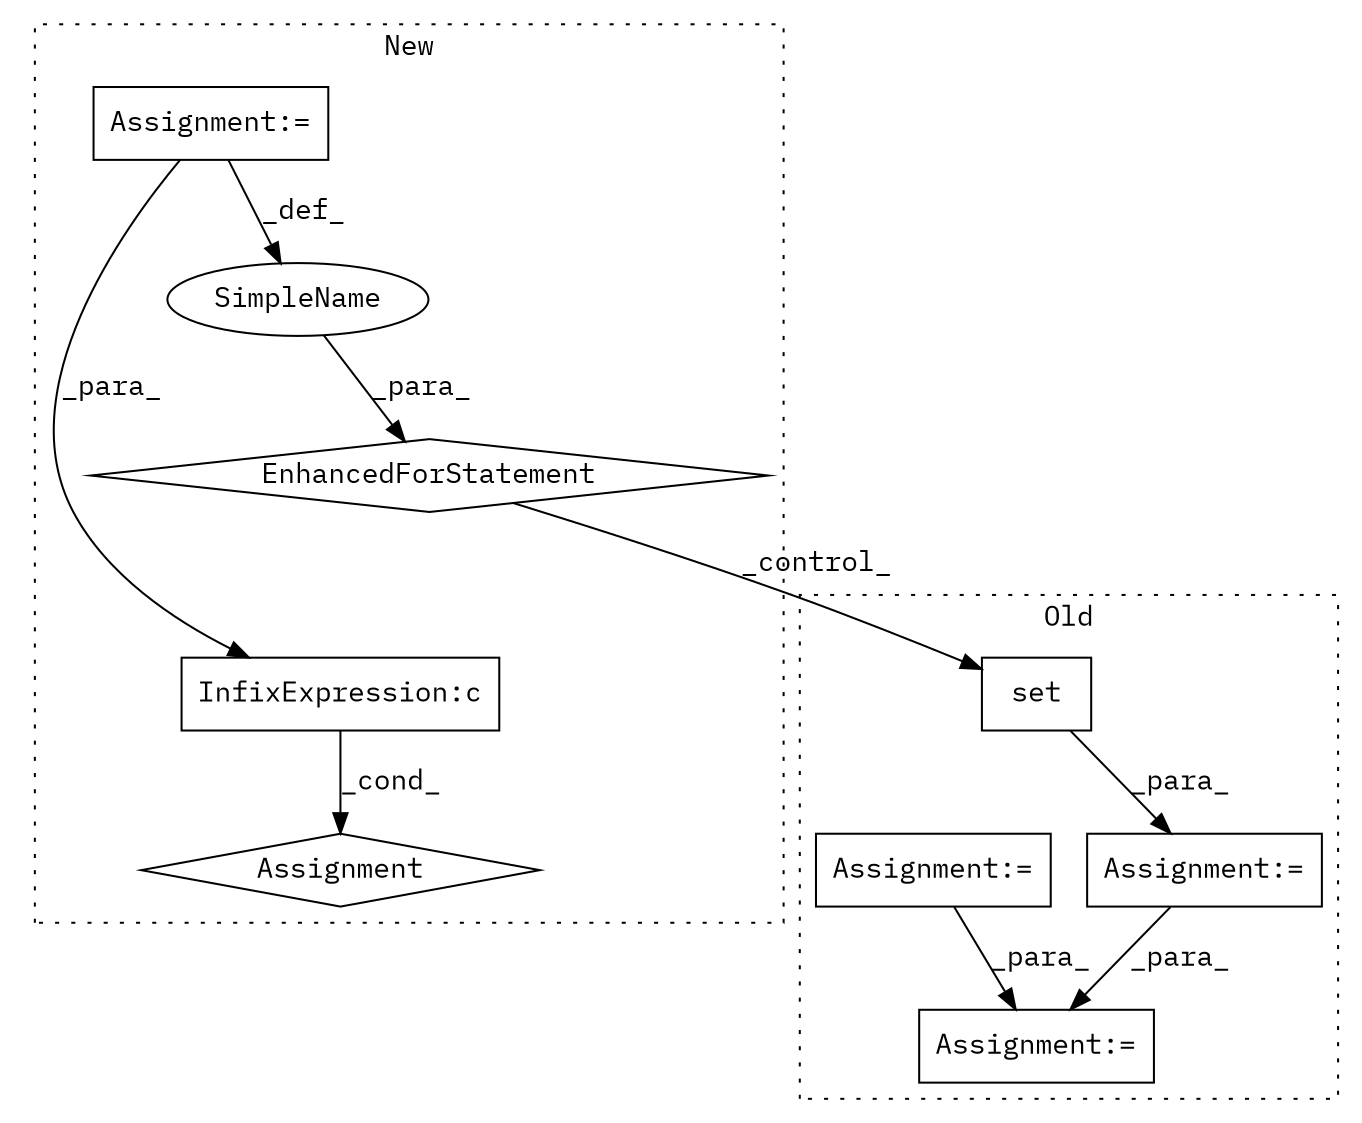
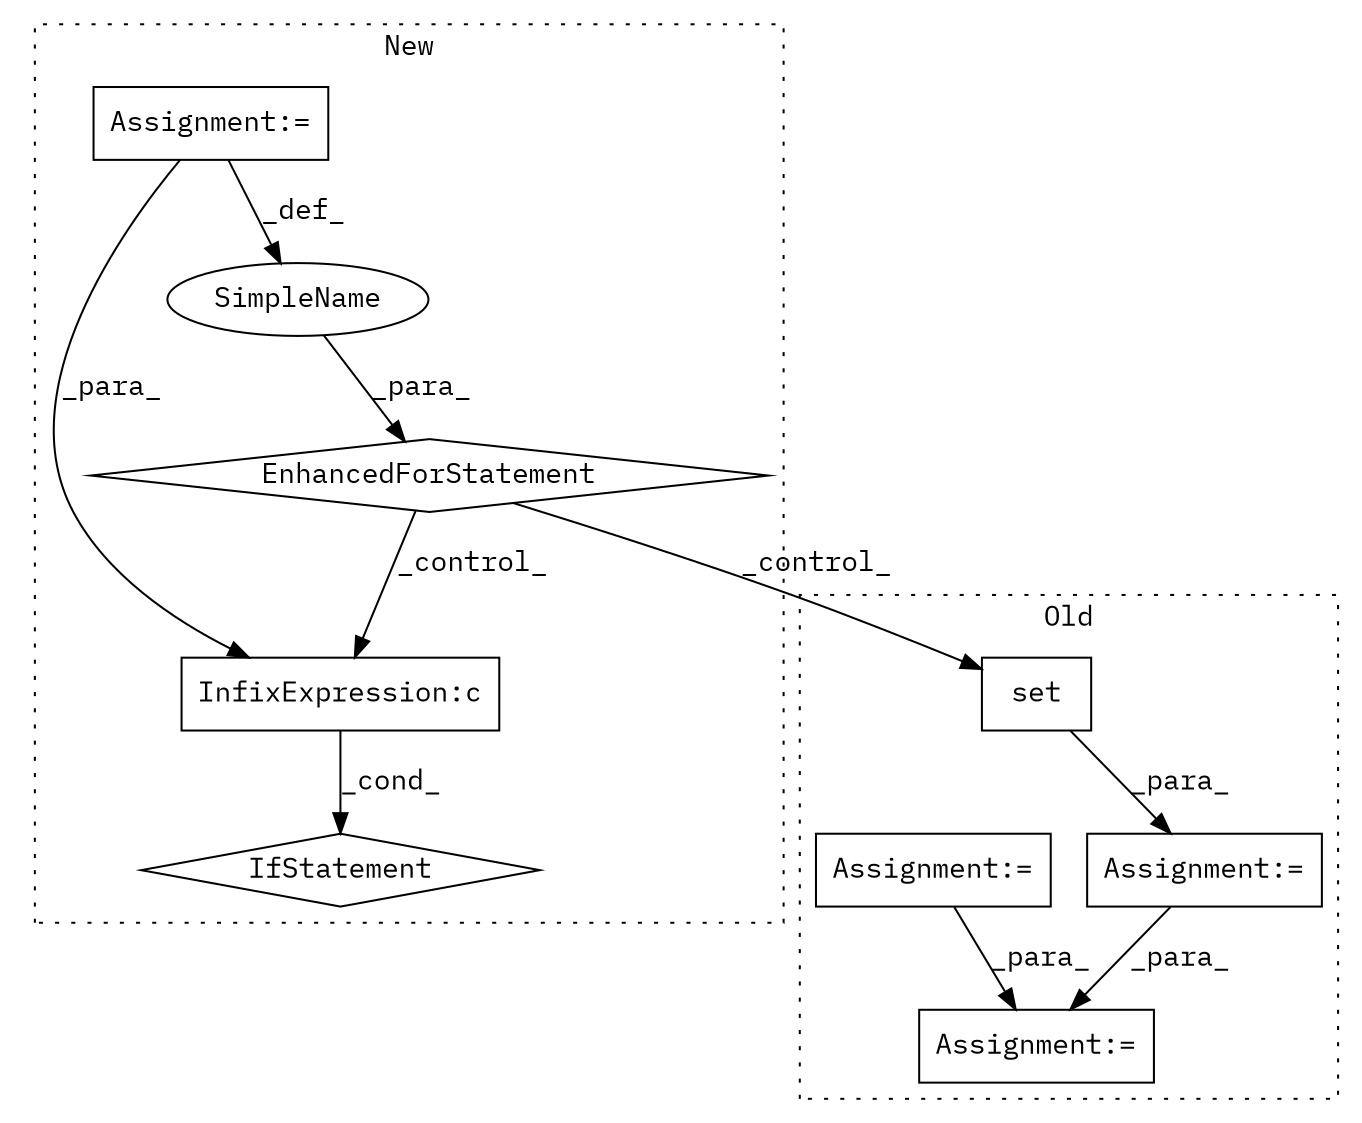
none -> (389, 575)
(340, 870) -> (340, 870)
